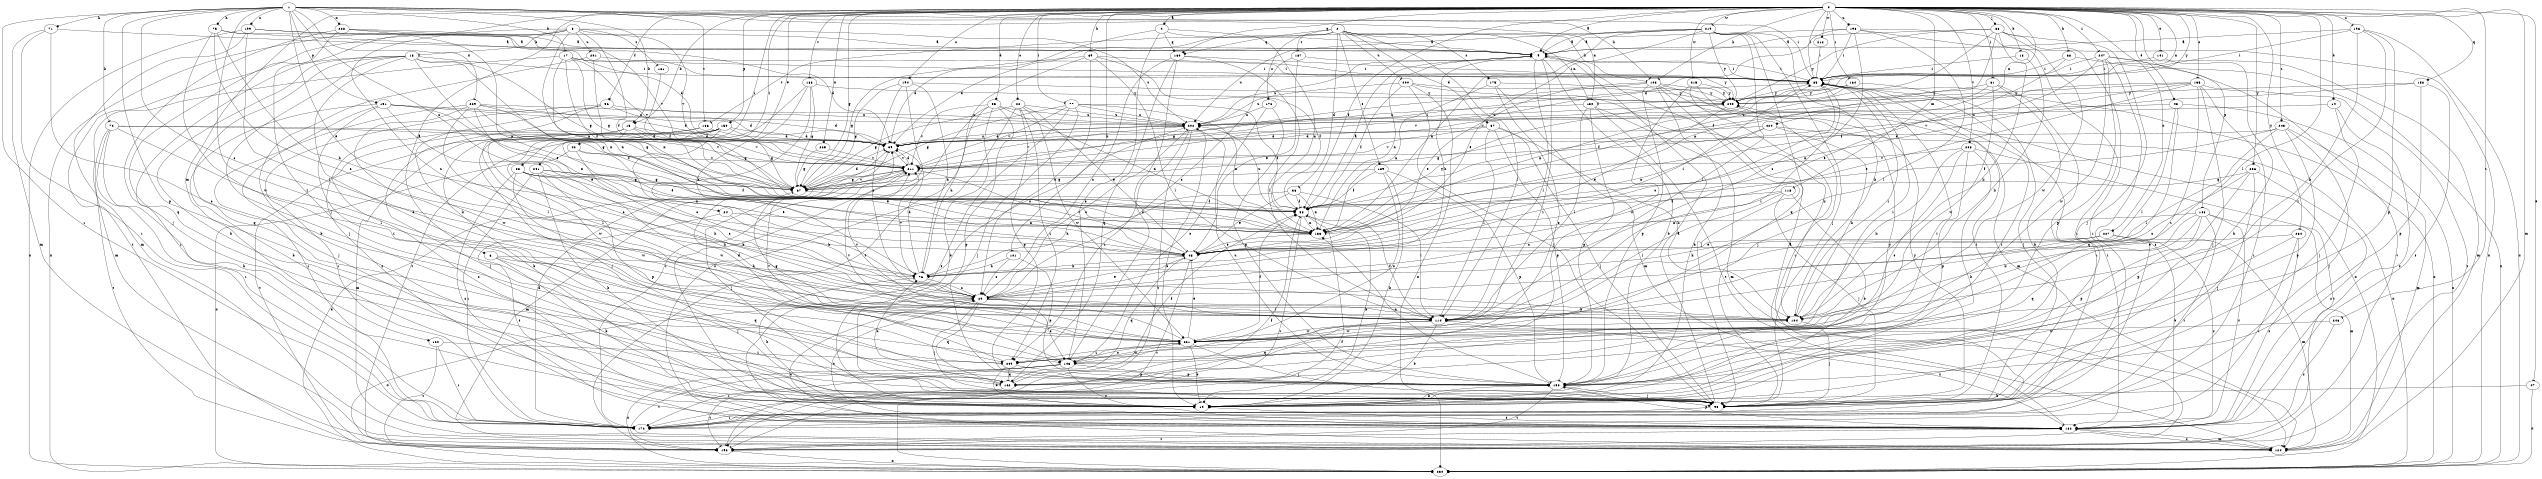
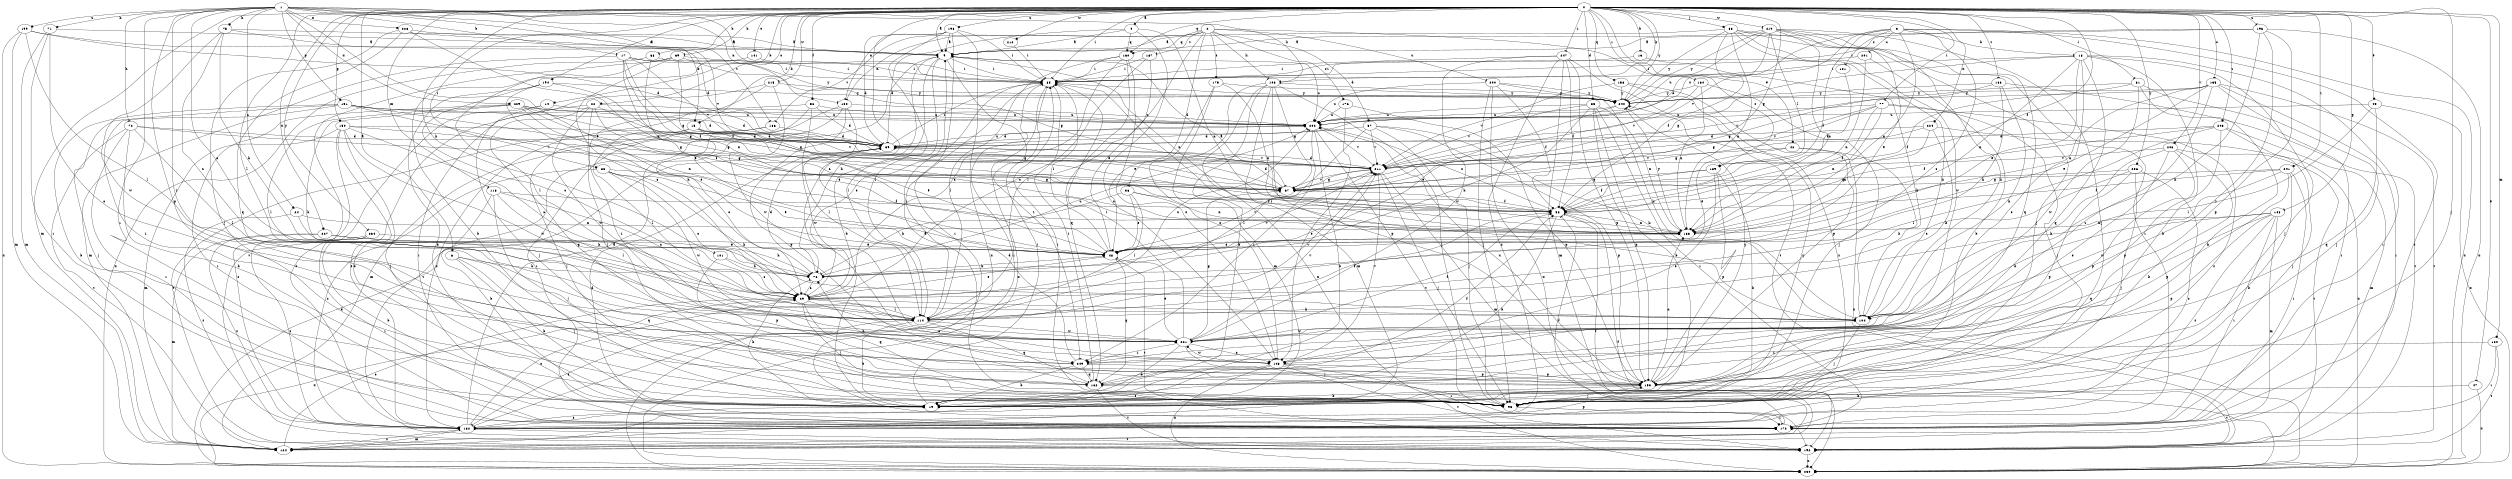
(395, 50) -> (380, 82)
(823, 147) -> none
(1688, 187) -> (1804, 136)
(2336, 320) -> none
